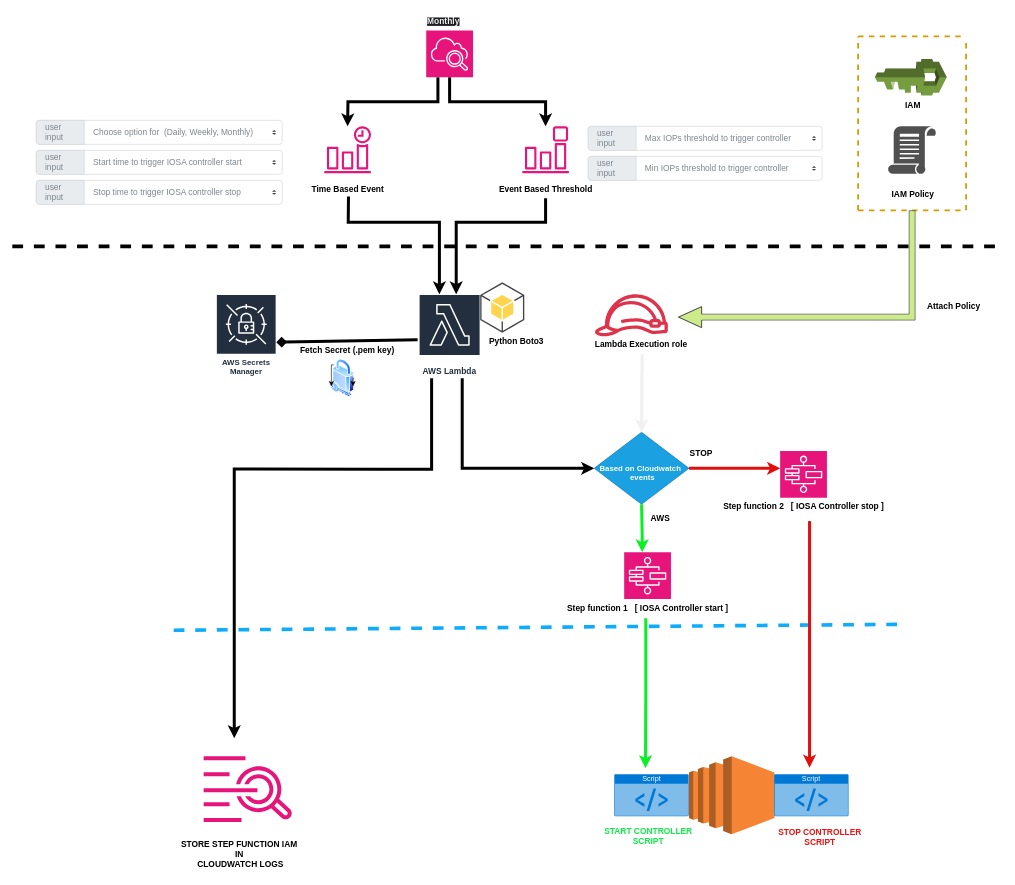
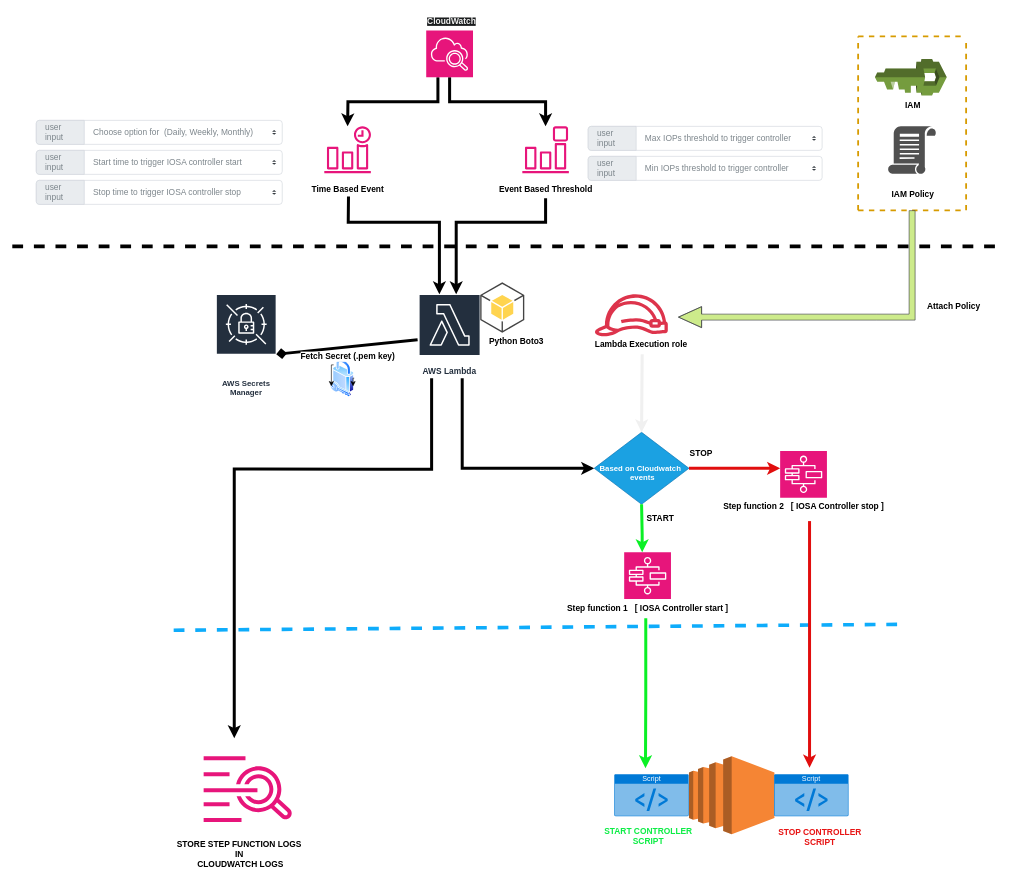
(441, 21) -> (447, 21)
(246, 336) -> (246, 347)
(661, 518) -> (661, 518)
(241, 854) -> (241, 854)
